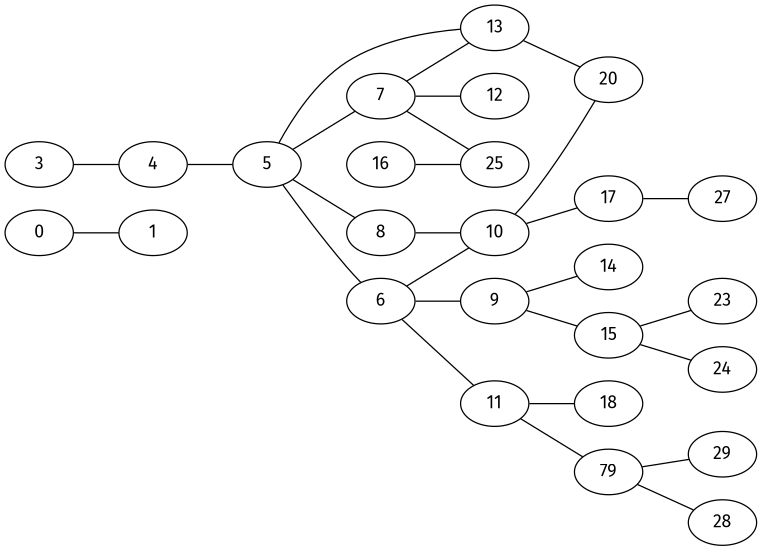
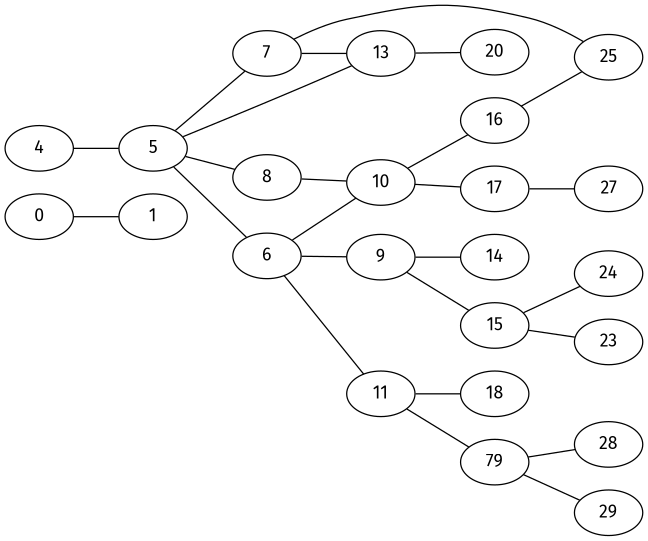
(495, 96) -> none
(558, 159) -> (438, 151)
(39, 164) -> none
